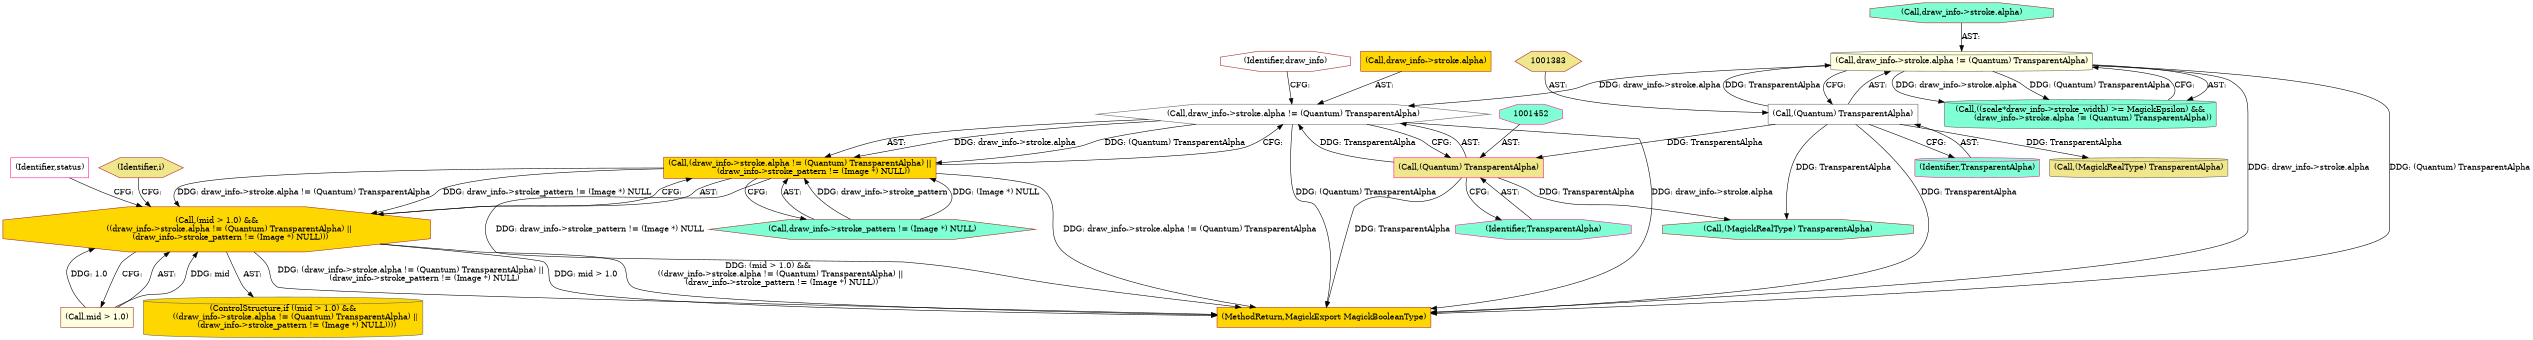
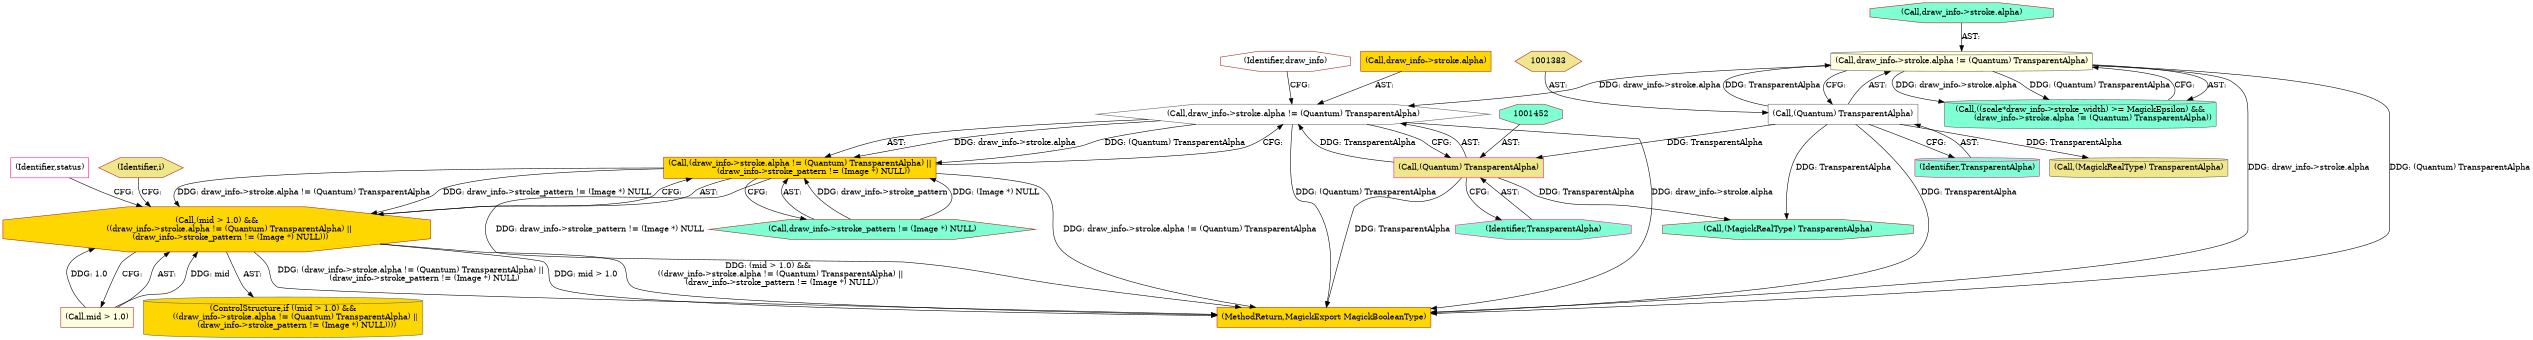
(1531, 114) -> (1531, 114)
